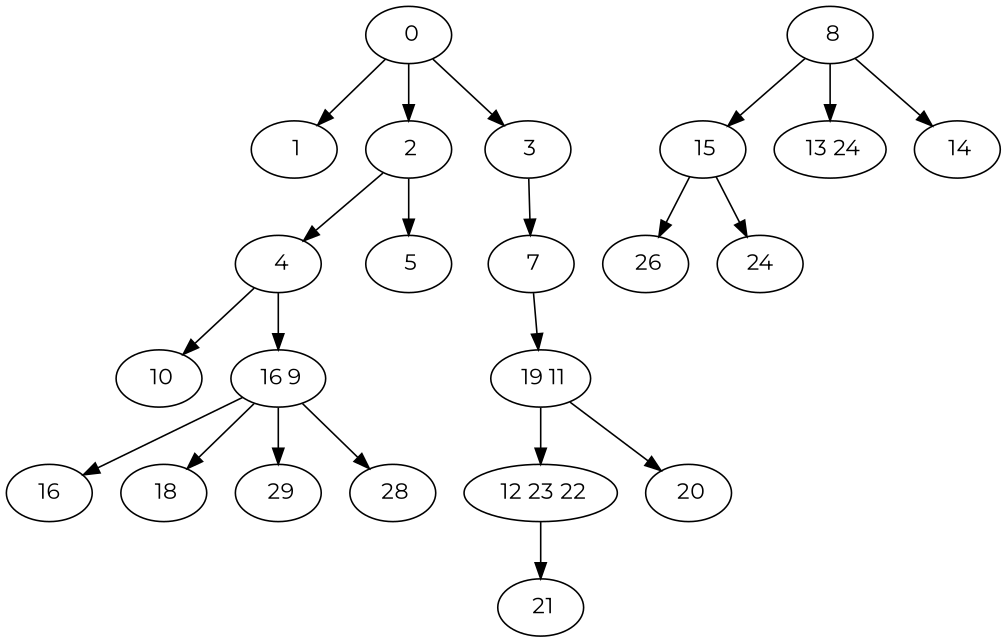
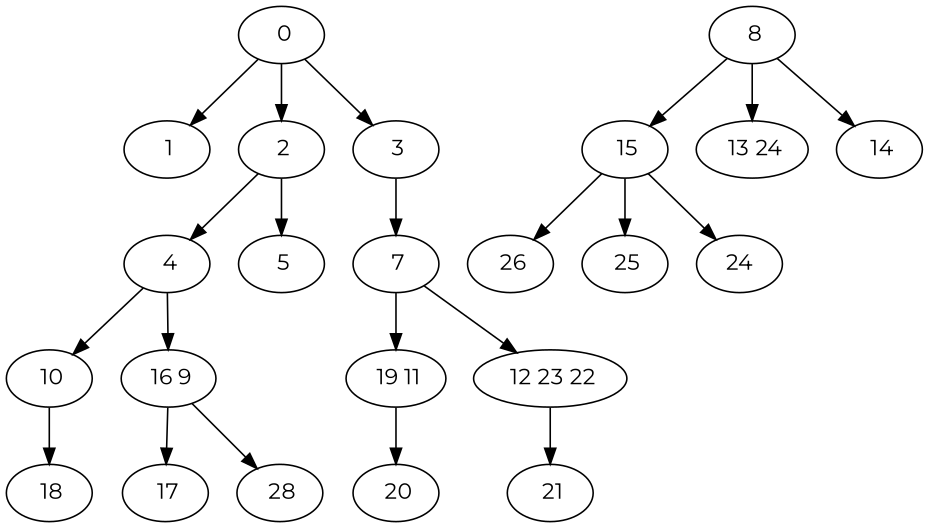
none -> (625, 264)
(541, 428) -> (464, 315)
(226, 430) -> (49, 428)
(49, 493) -> (165, 493)
(278, 493) -> none
